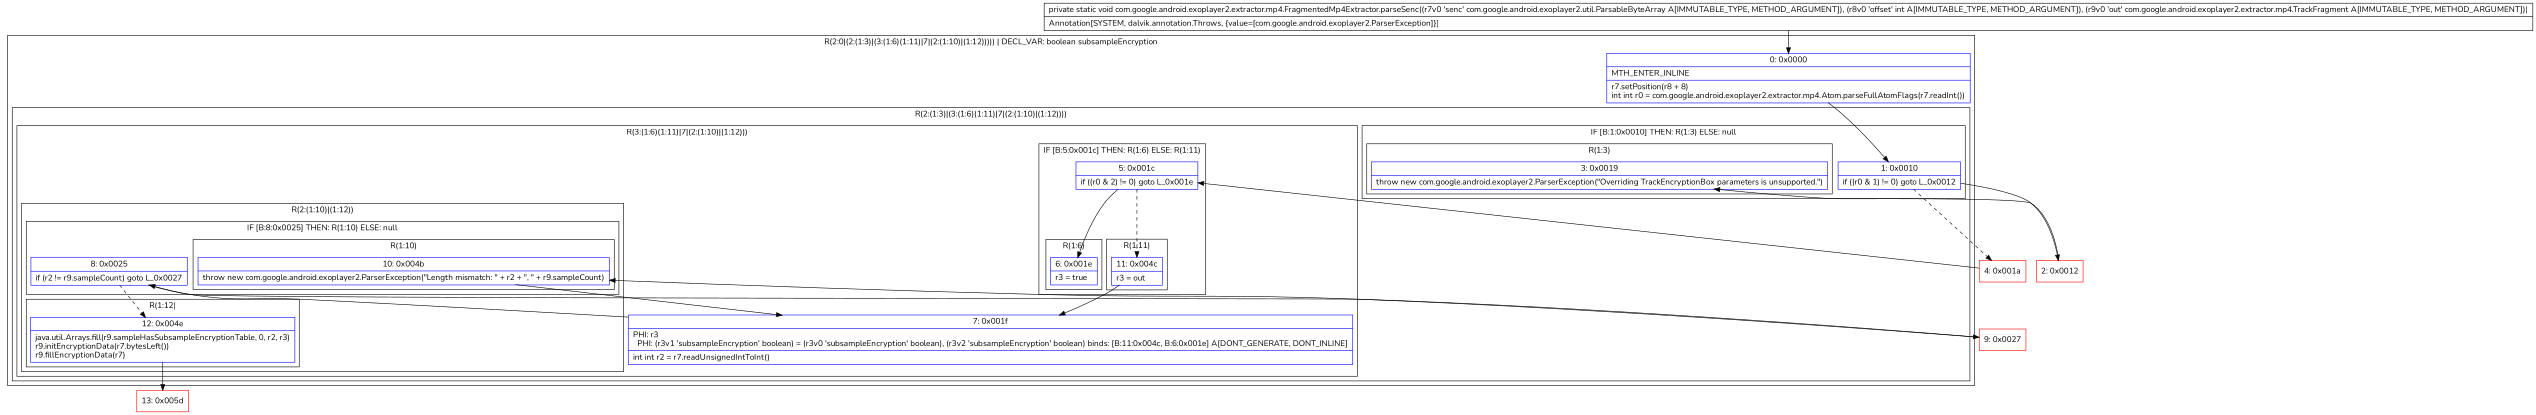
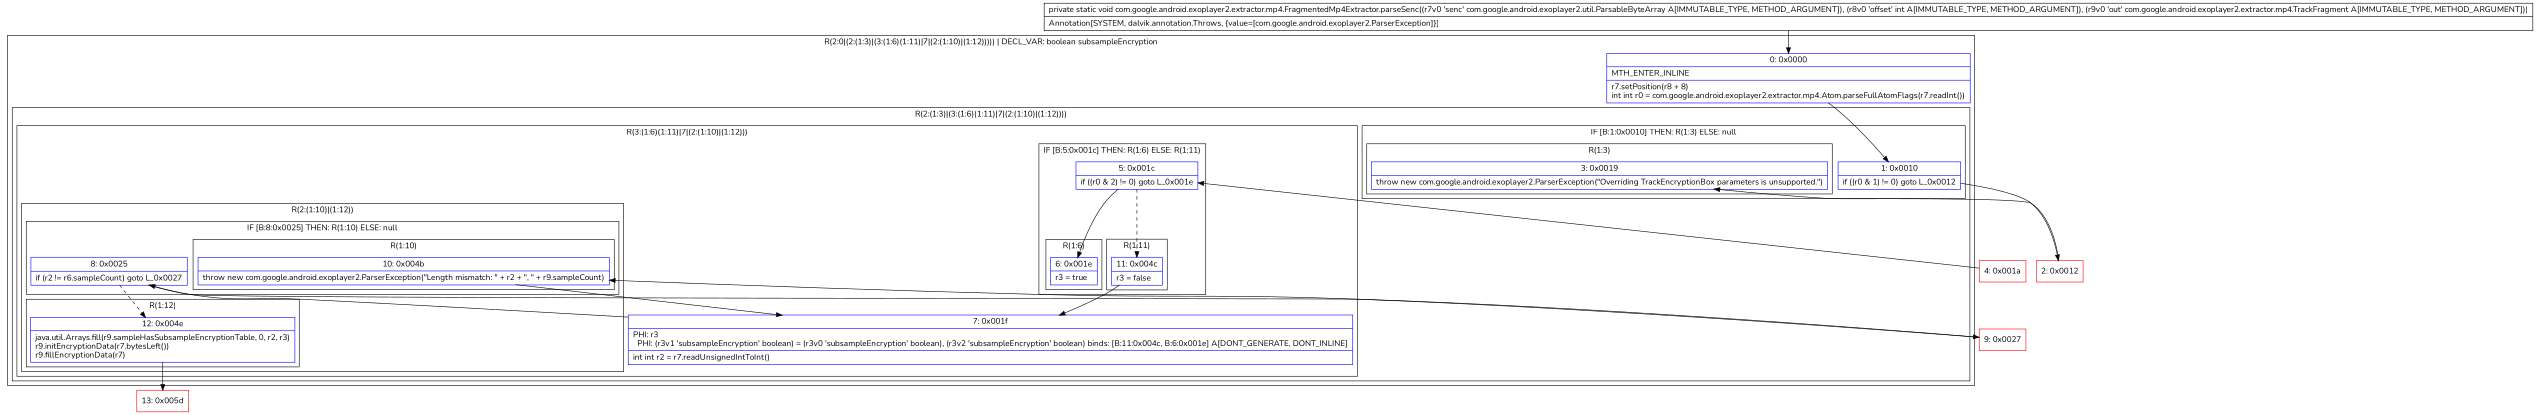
(1950, 223) -> none
(109, 278) -> (109, 278)
(1131, 278) -> (1134, 278)
